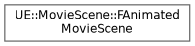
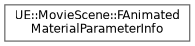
(97, 23) -> (97, 23)
